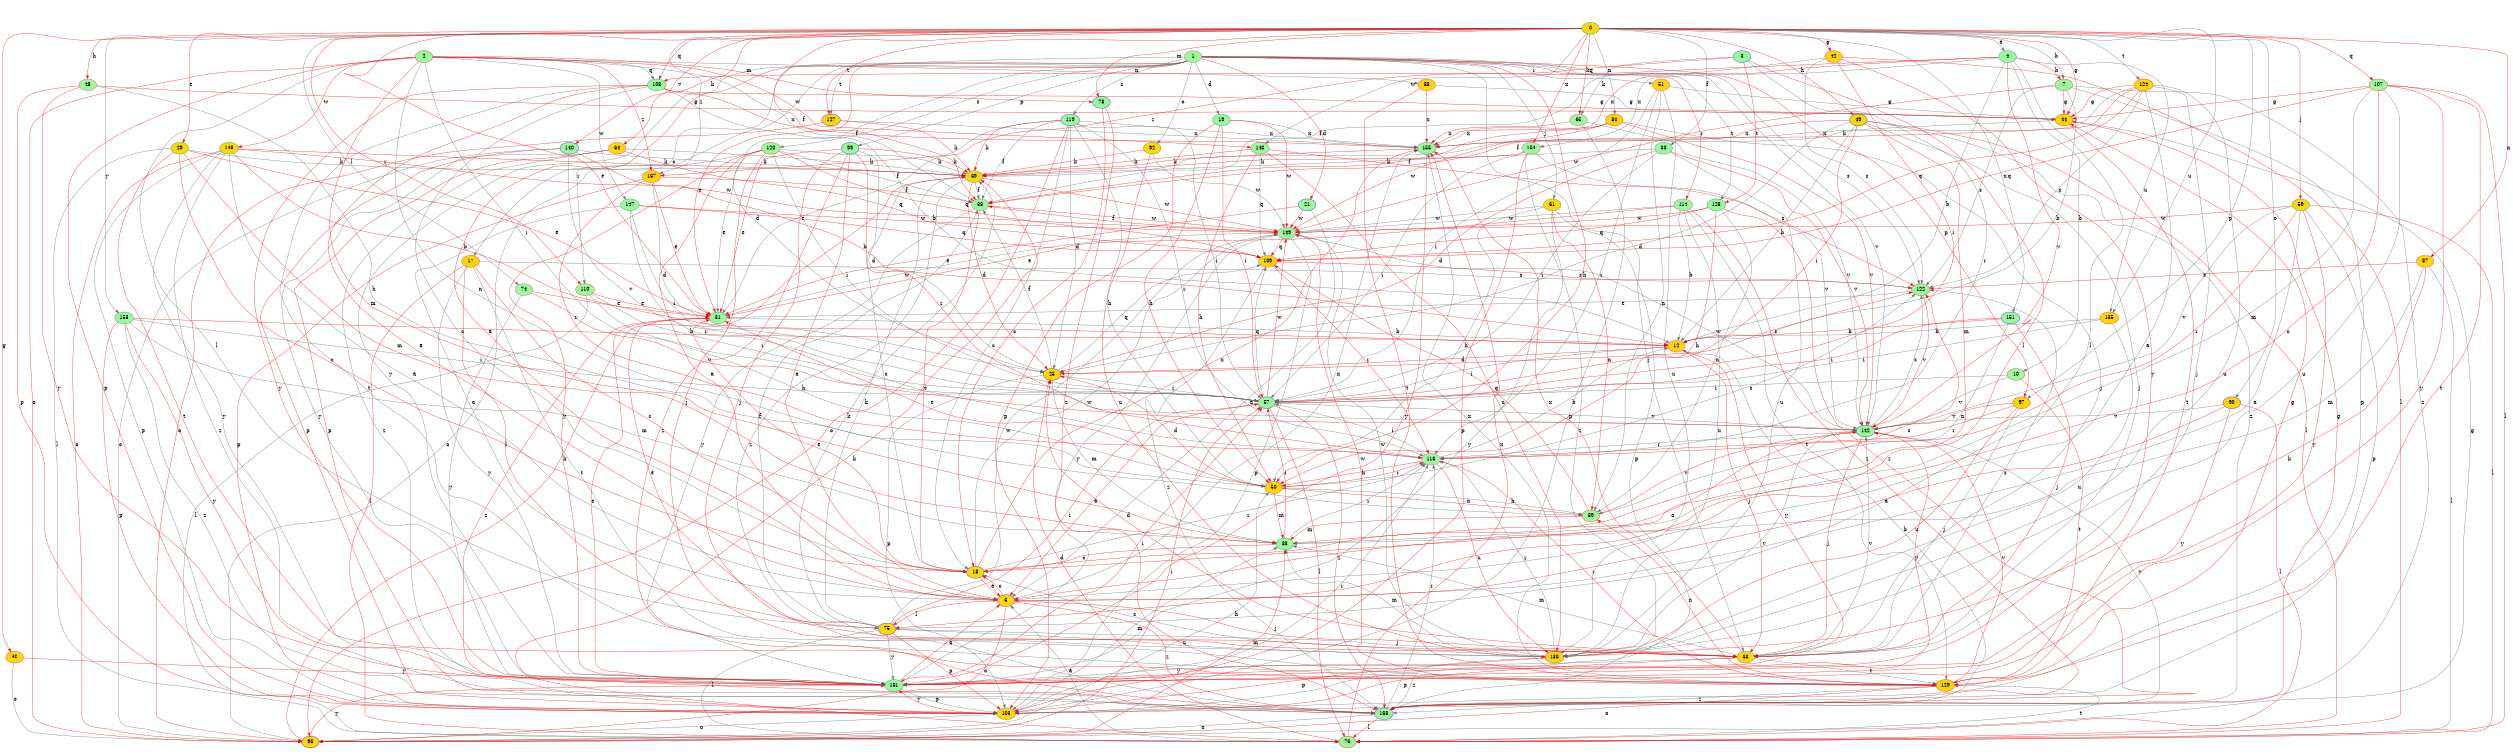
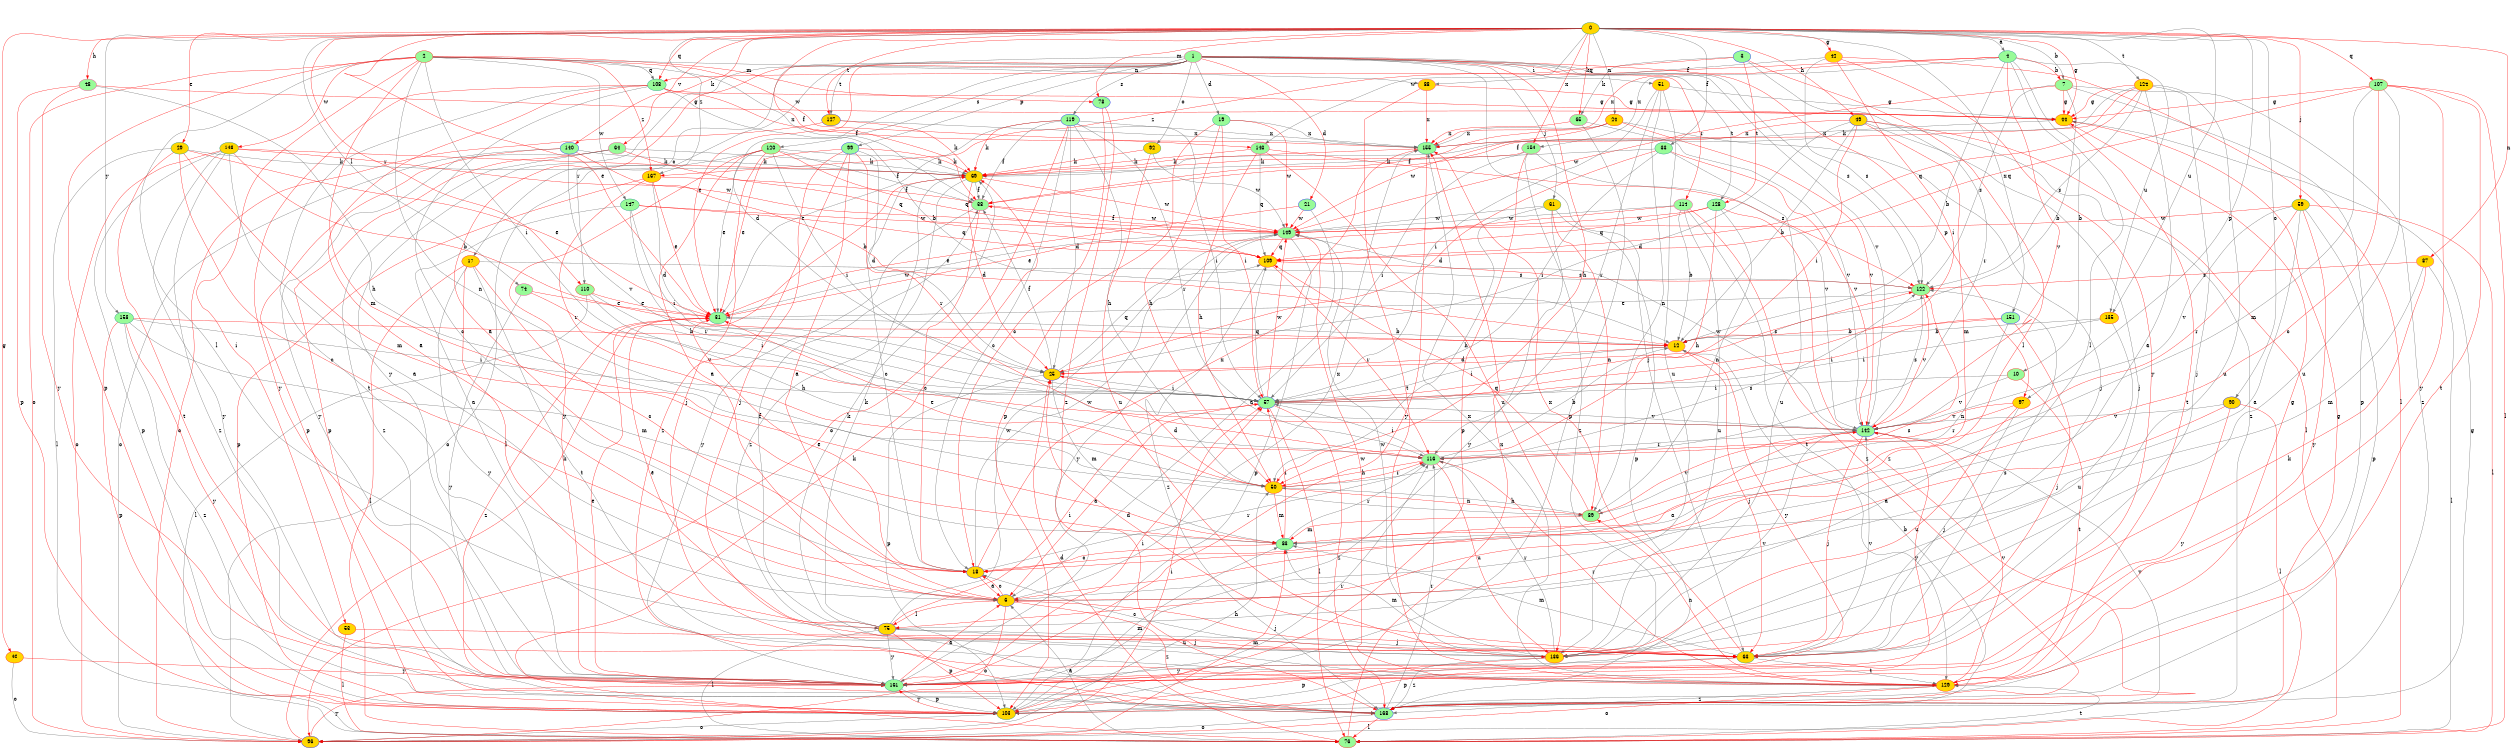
(1620, 100) -> (1620, 100)
(1614, 120) -> (1614, 120)
(1407, 127) -> (1574, 76)
(617, 148) -> (617, 148)
(1268, 261) -> (1268, 261)
none -> (347, 629)
